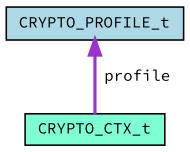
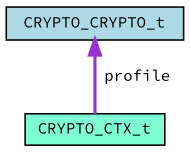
(95, 24) -> (95, 24)
